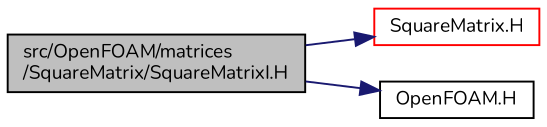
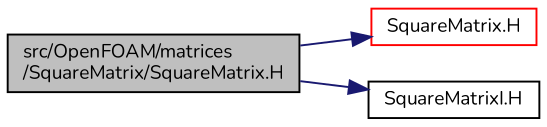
(156, 63) -> (154, 63)
(457, 100) -> (454, 100)
